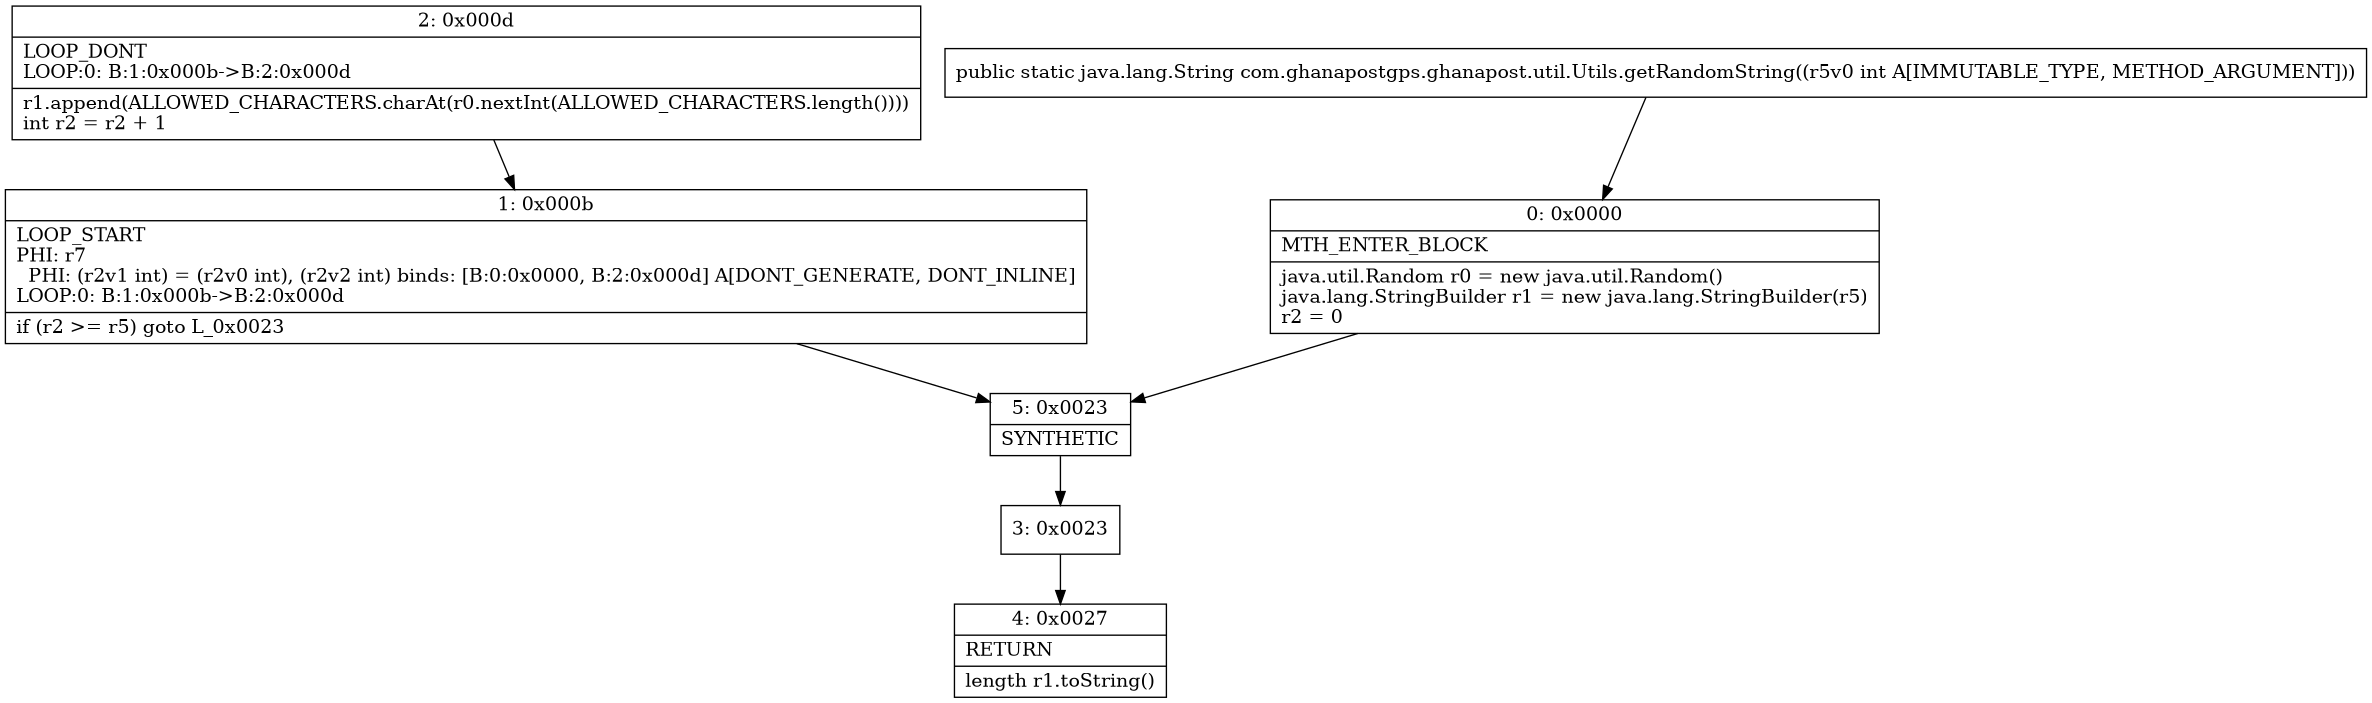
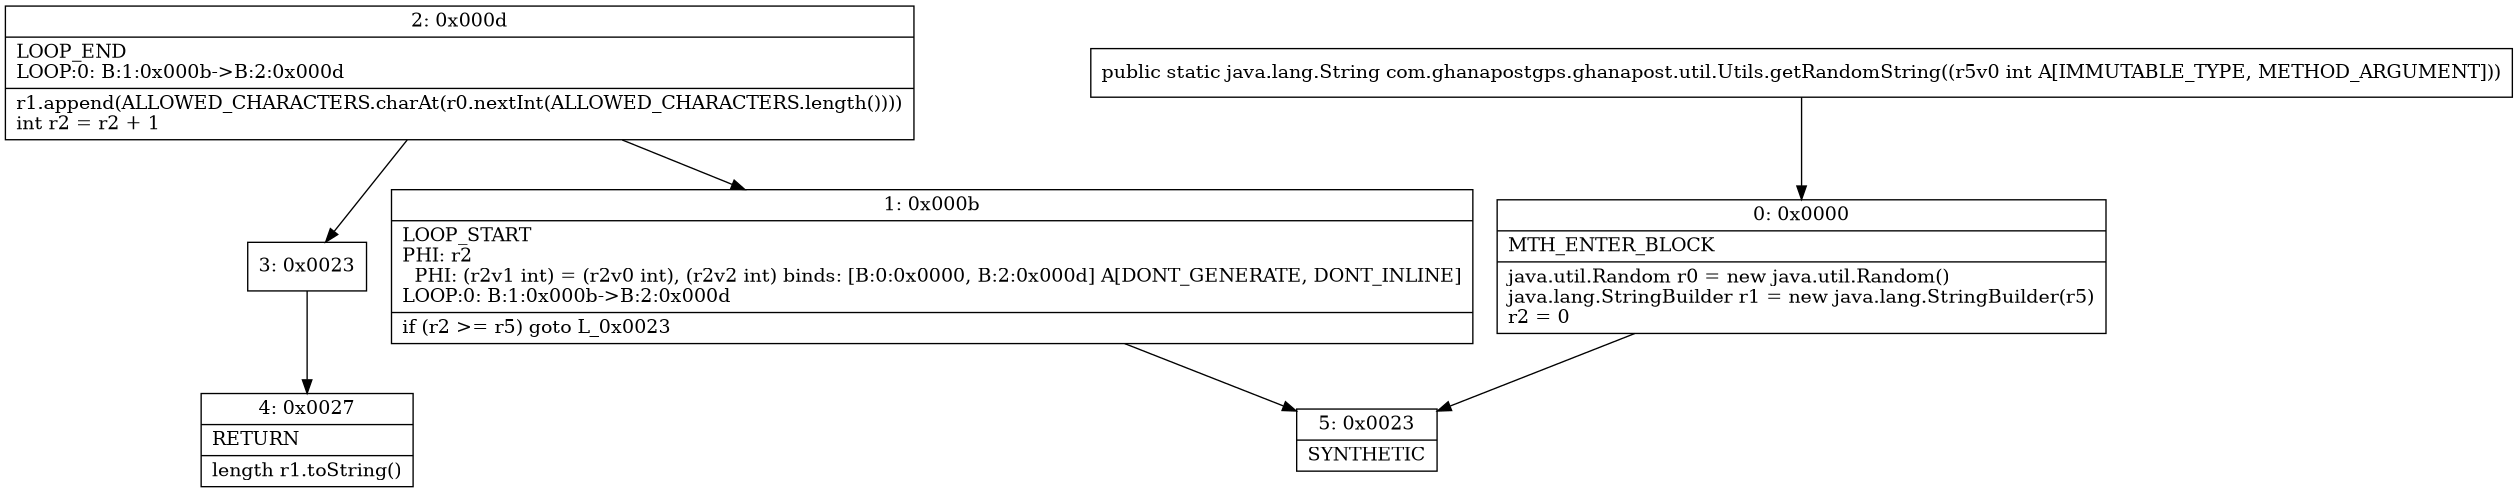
(85, 52) -> (72, 52)
(55, 256) -> (441, 256)
(1060, 474) -> (371, 186)
